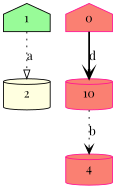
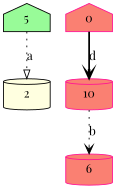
(27, 19) -> (27, 19)
(89, 170) -> (89, 170)
